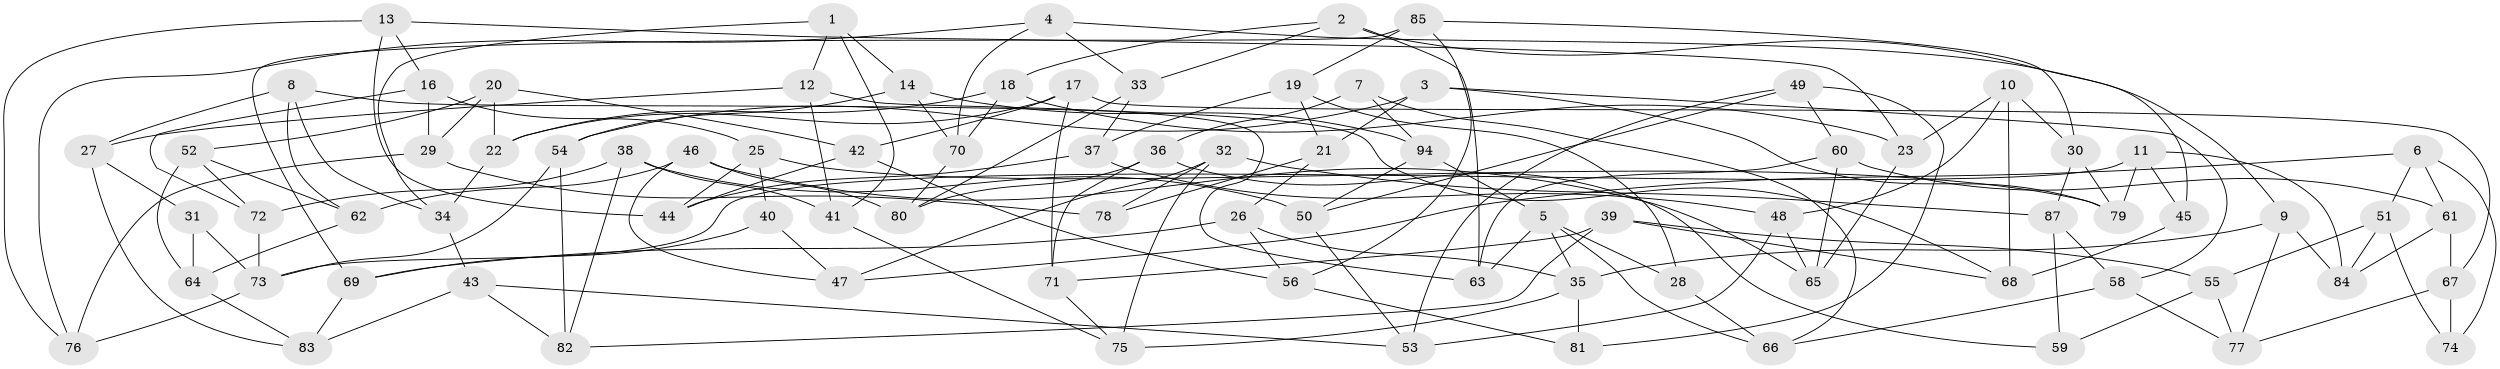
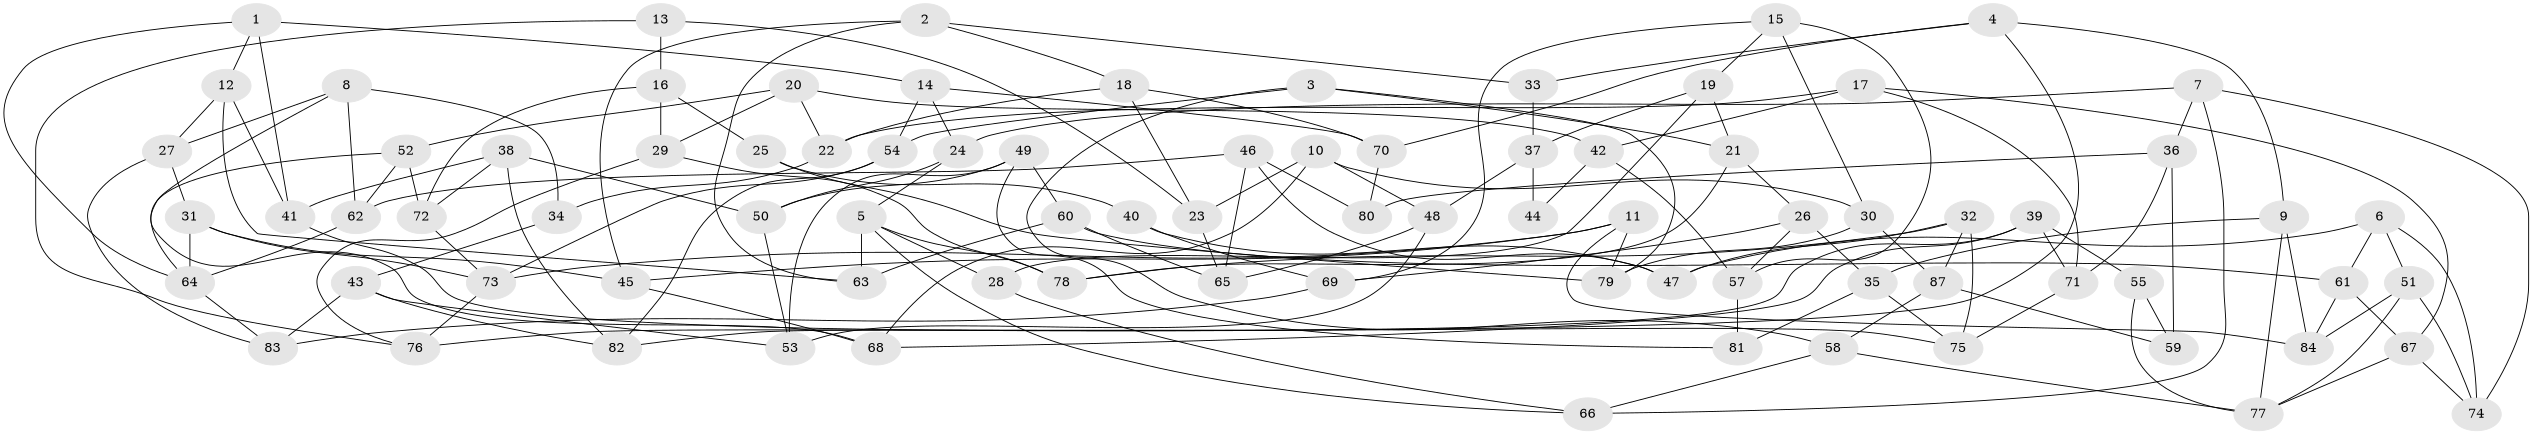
(1419, 20) -> (1776, 20)
(580, 35) -> (6, 100)
(1425, 151) -> (958, 151)
(1020, 152) -> none
none -> (2478, 164)
(708, 187) -> none
(468, 197) -> none
(1560, 247) -> (942, 245)
(2299, 250) -> (2347, 360)
none -> (454, 260)
(1291, 283) -> (1737, 283)
